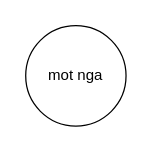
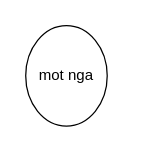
(76, 76) -> (66, 76)
